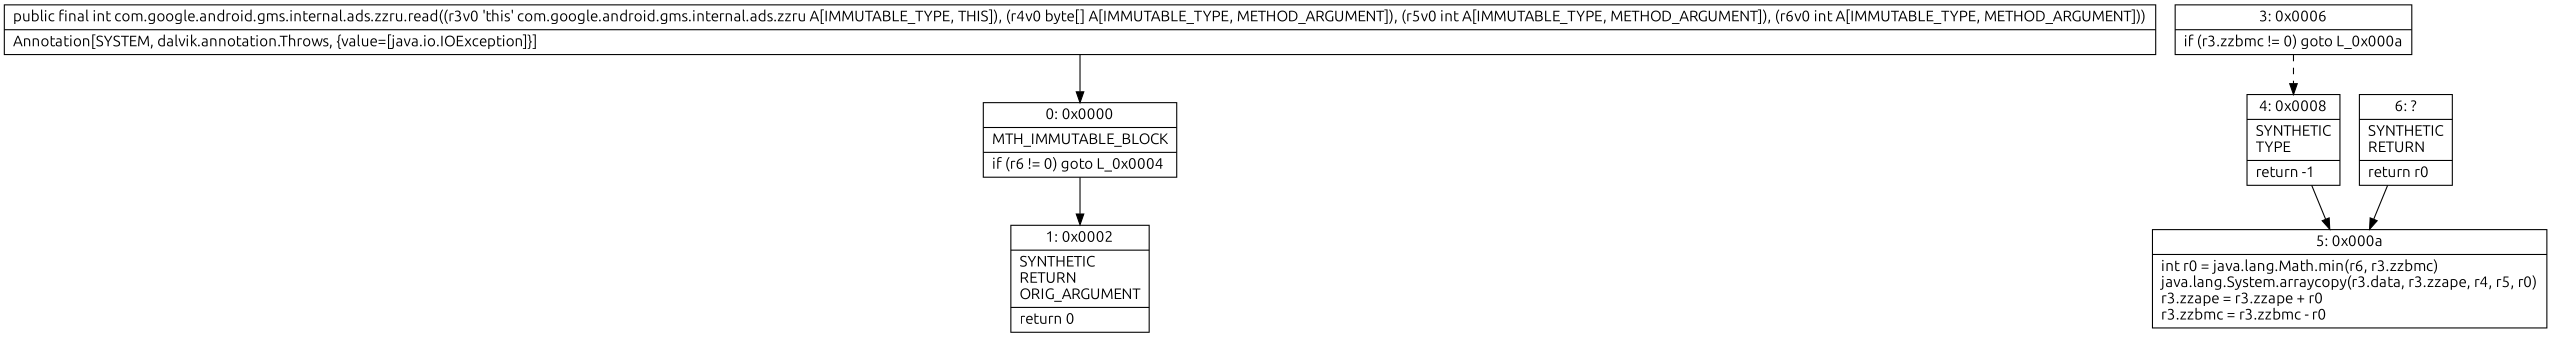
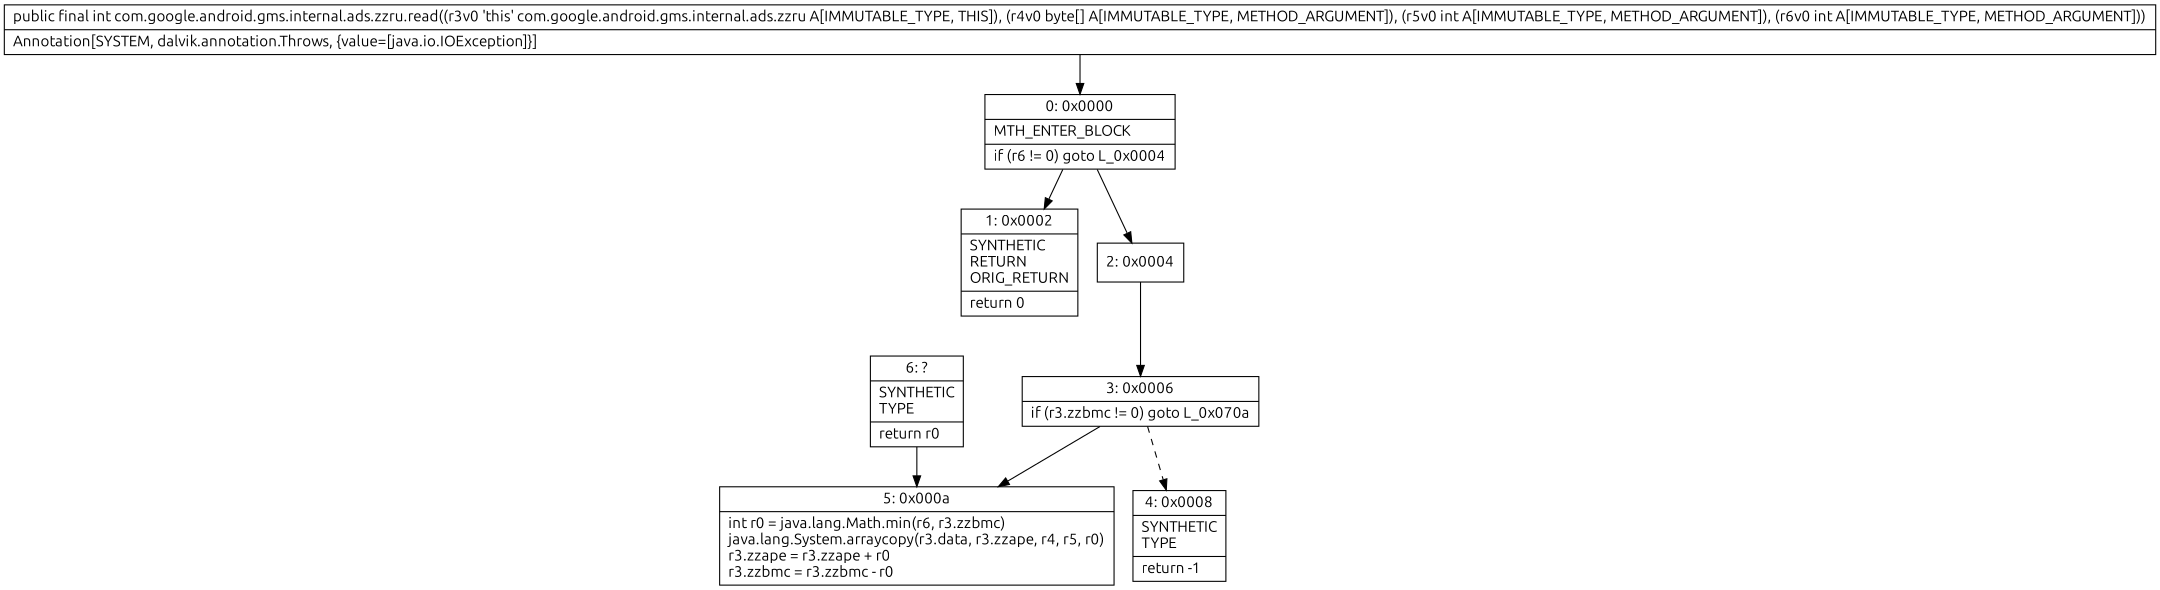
(2293, 42) -> (1141, 413)
(1080, 139) -> (1062, 131)
(2397, 147) -> (897, 409)
(2319, 202) -> (1054, 454)
none -> (1141, 263)
(1080, 294) -> (1020, 278)
